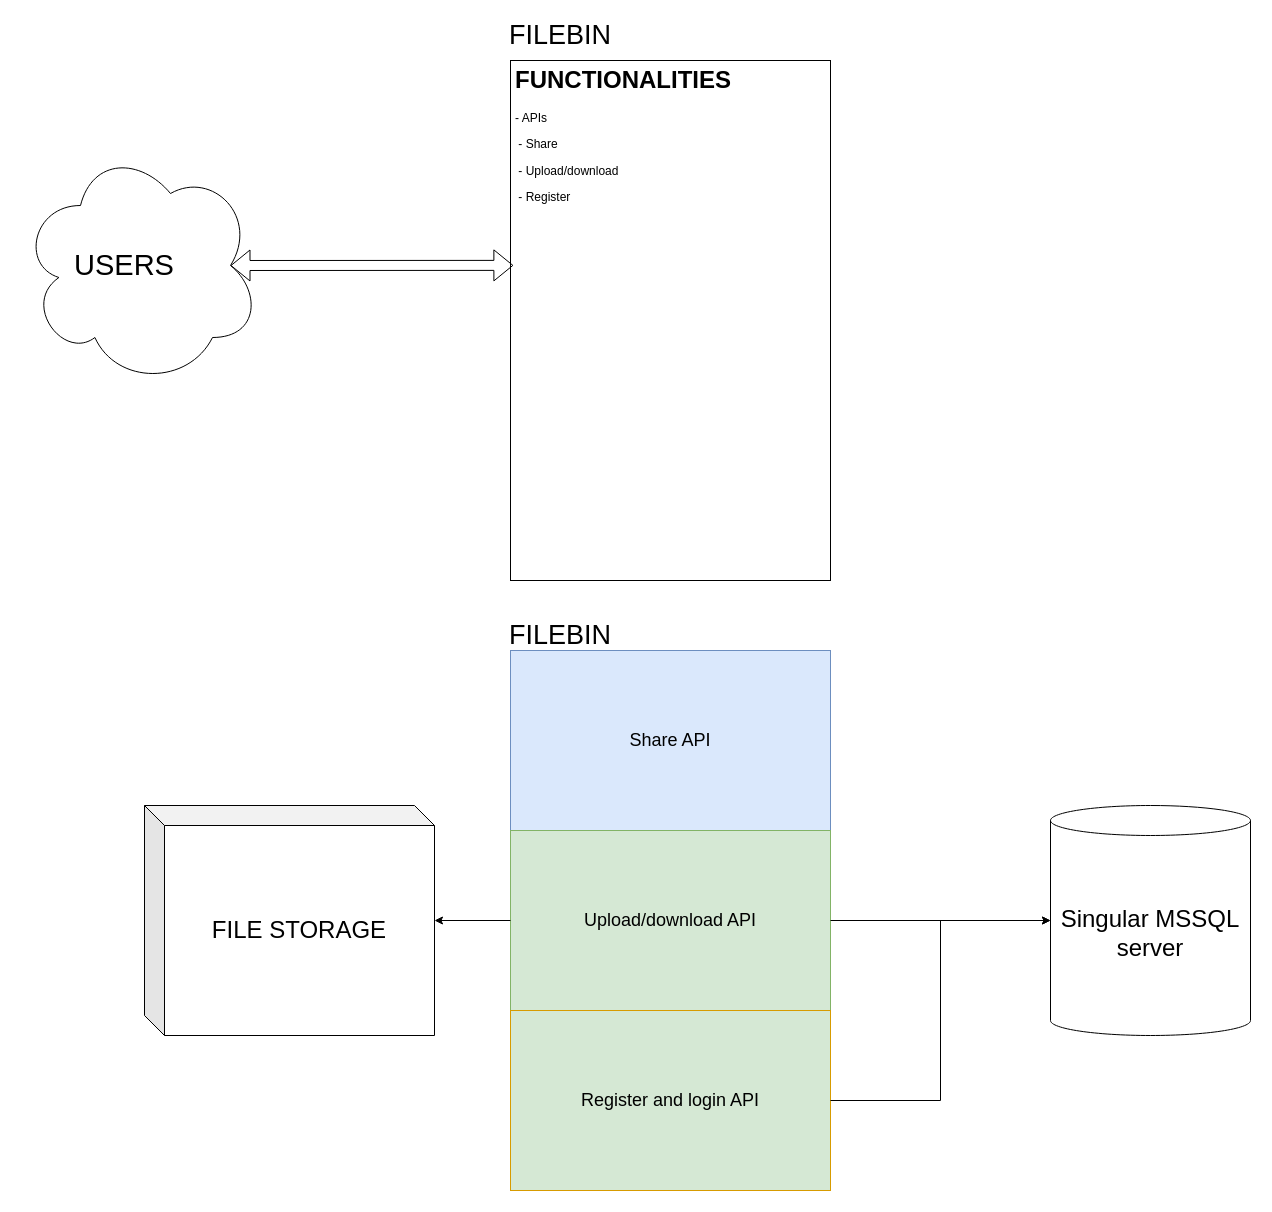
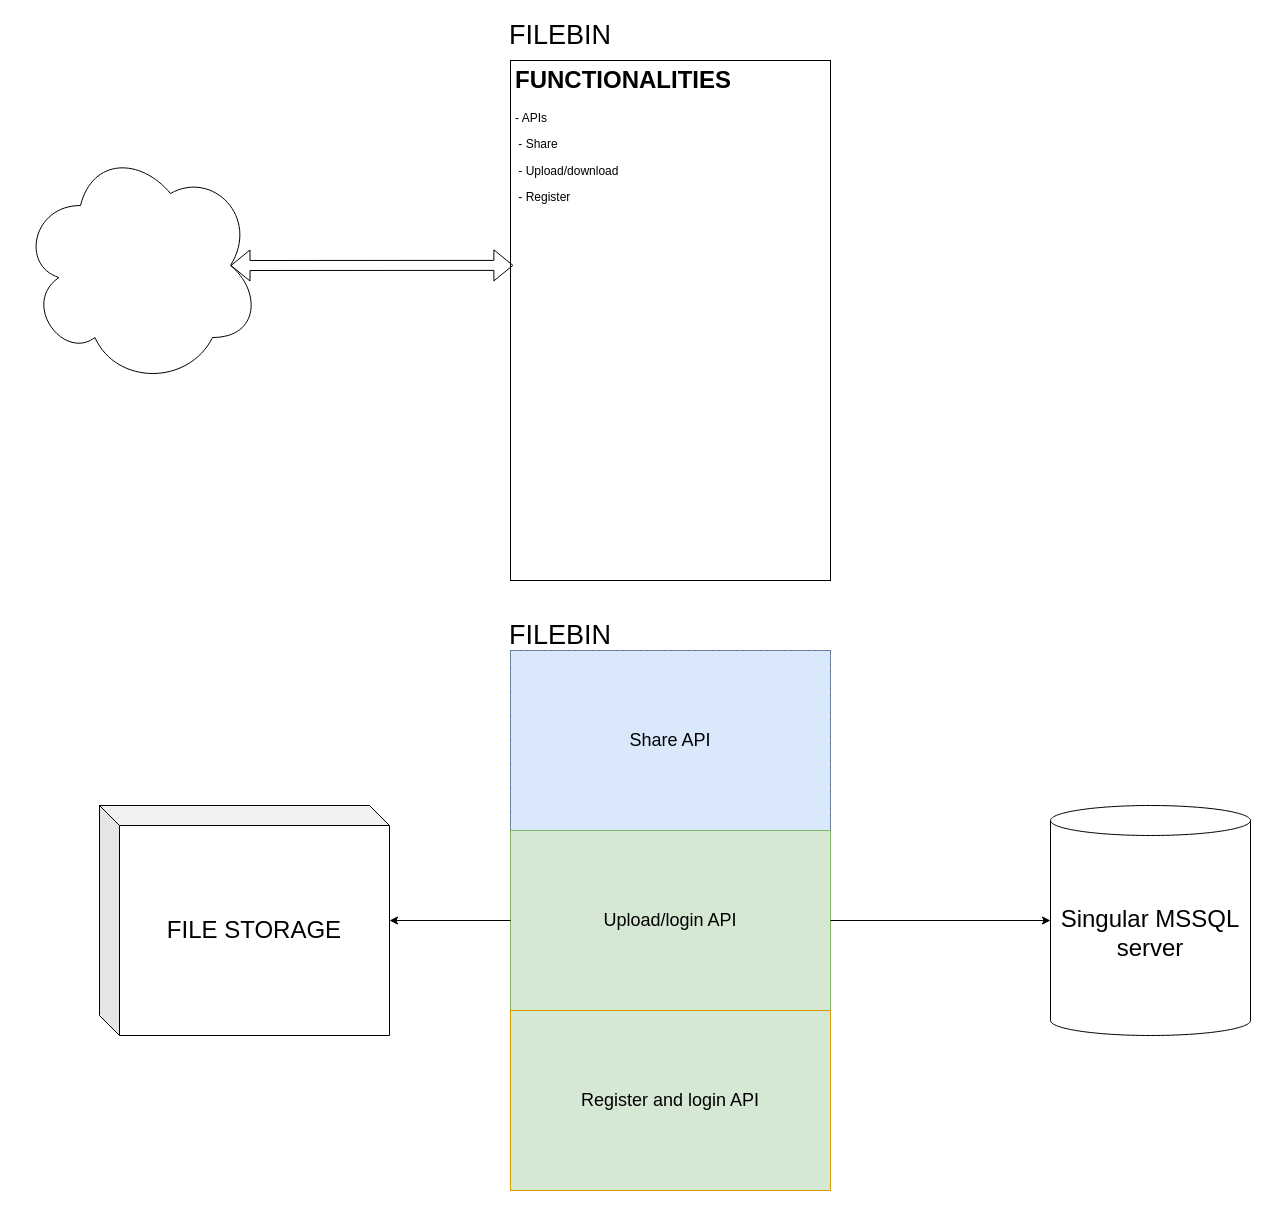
(125, 266) -> none
(671, 741) -> (671, 741)
(290, 921) -> (245, 921)
(671, 921) -> (671, 921)
(941, 1067) -> none
